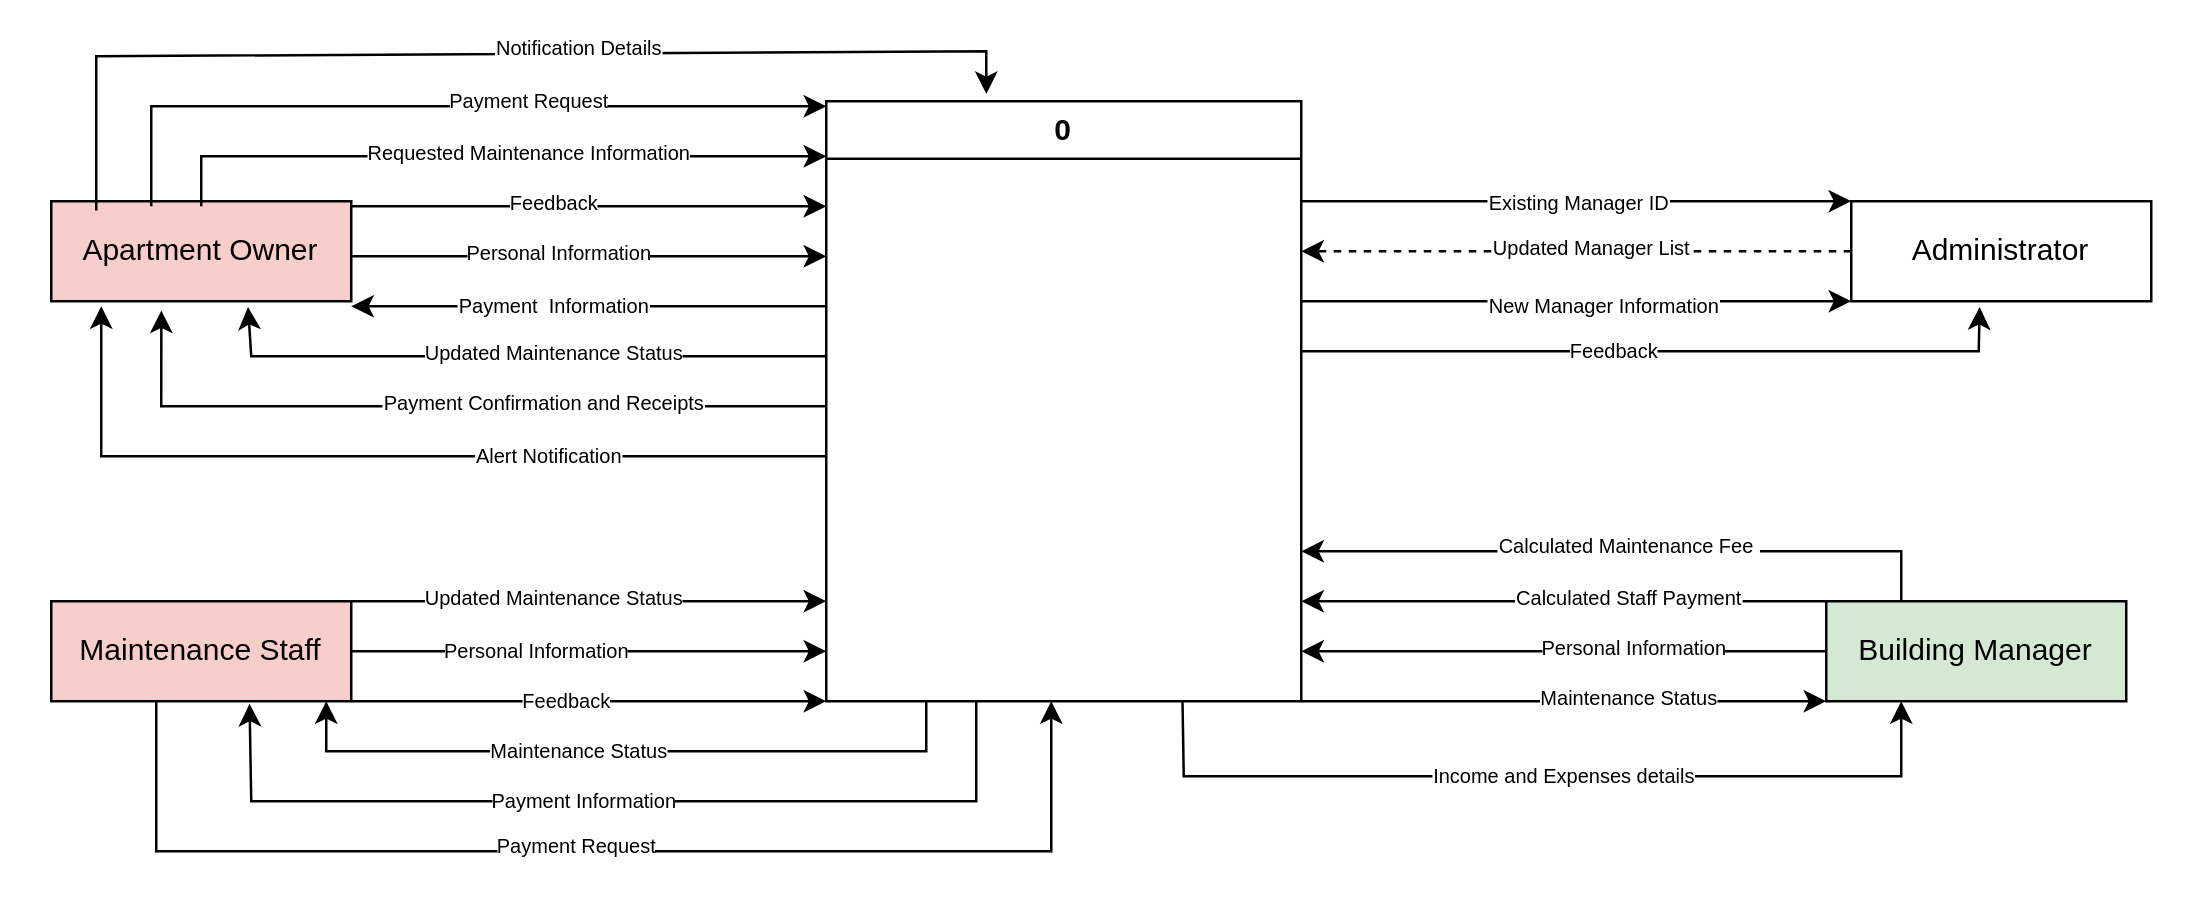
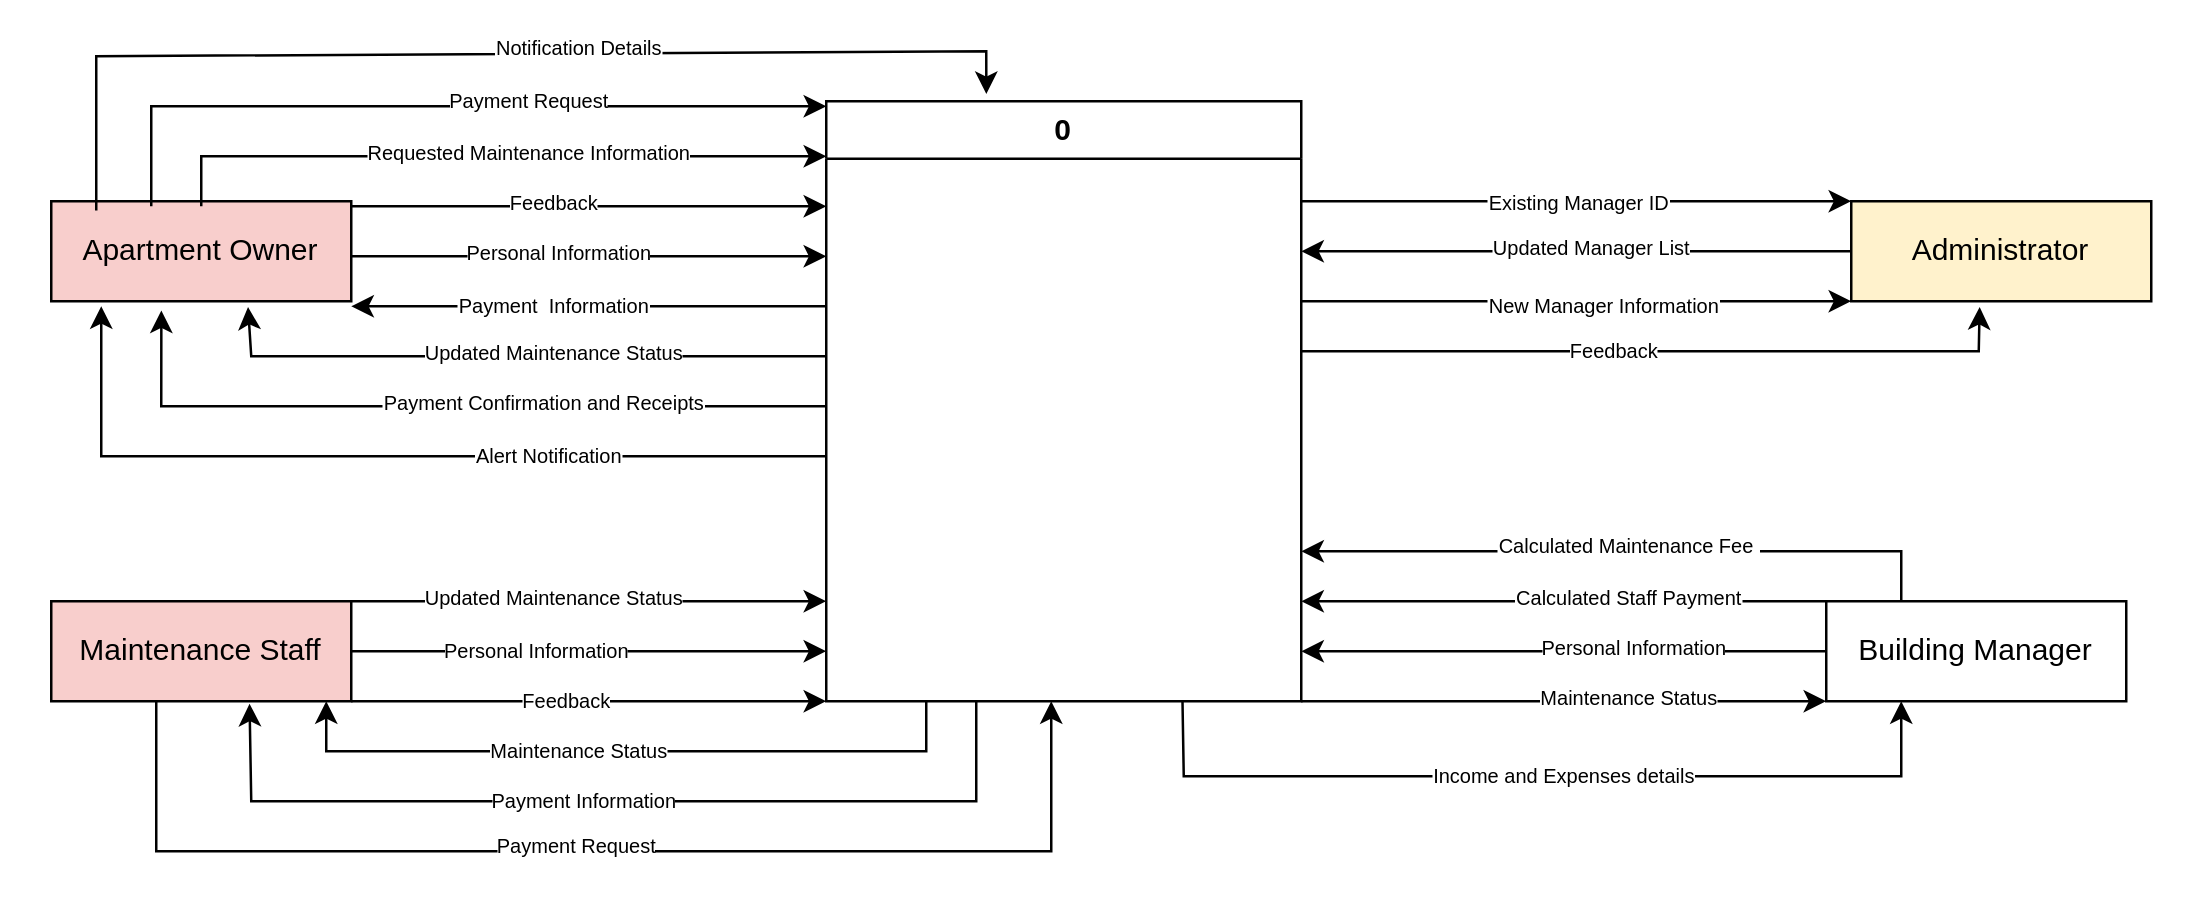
(1409, 251) -> (1409, 251)
(2001, 251) -> (2001, 251)
(1976, 651) -> (1976, 651)
